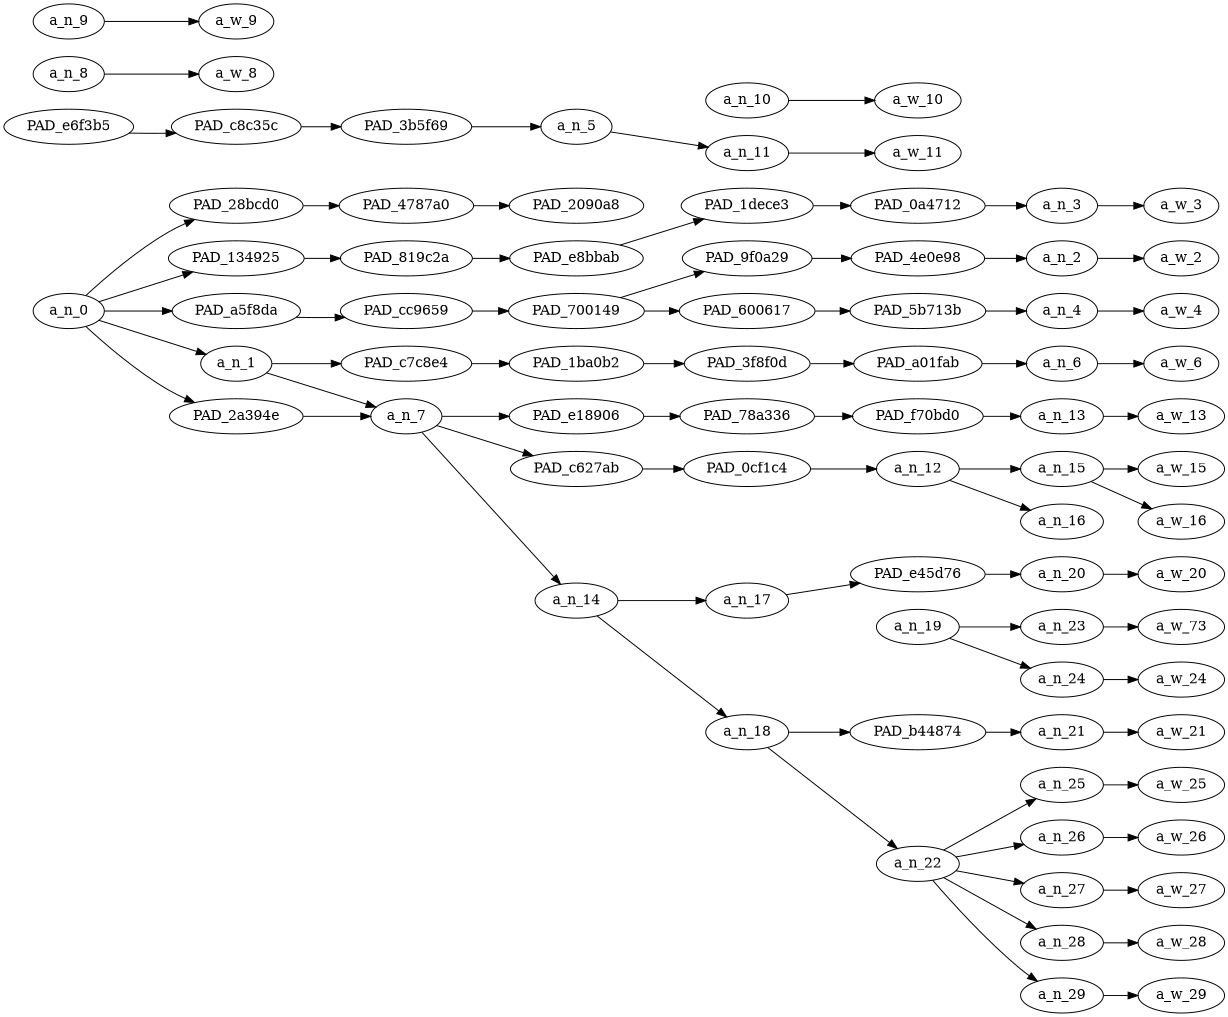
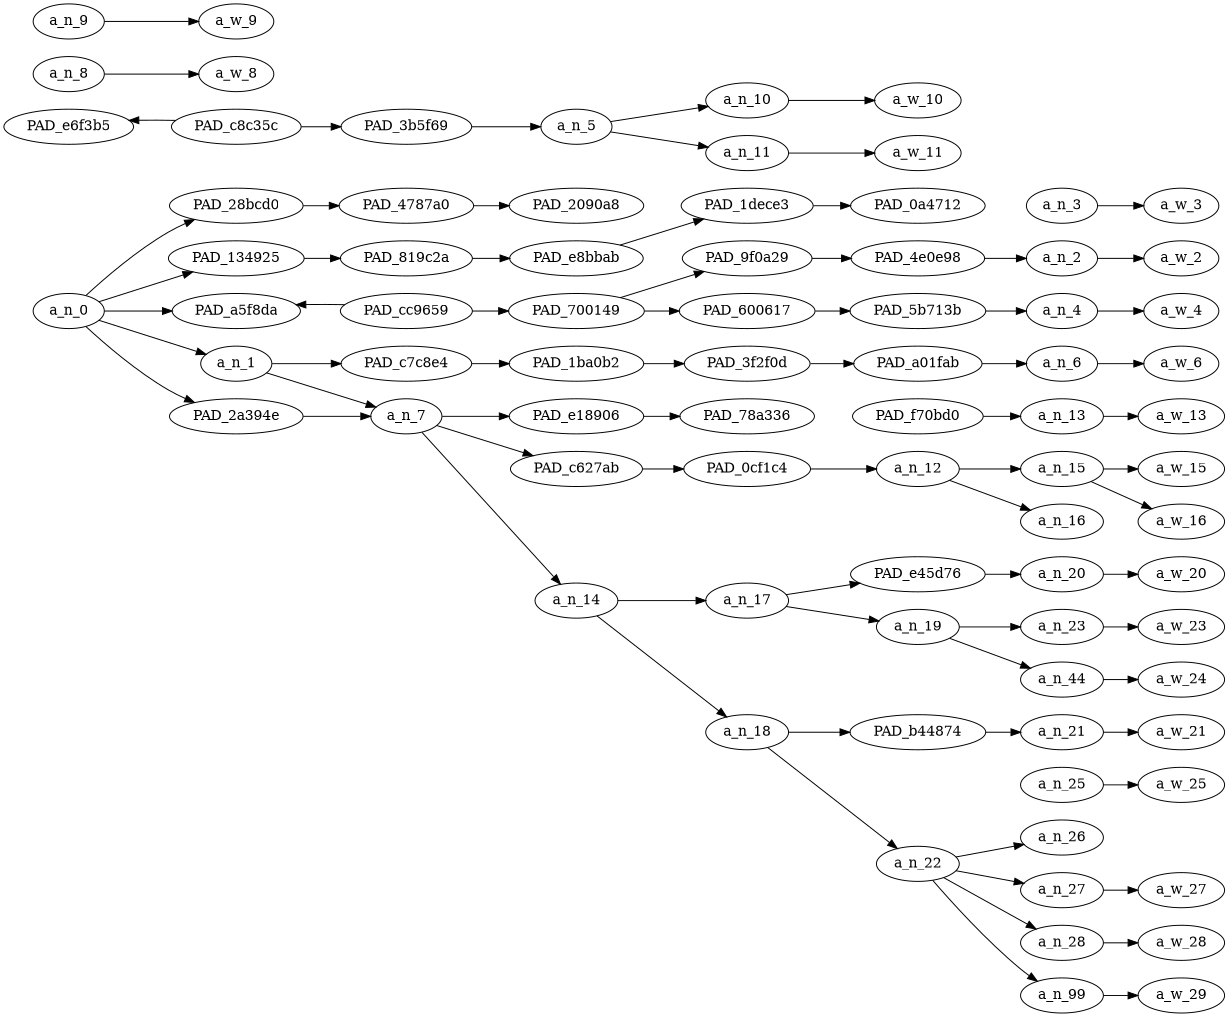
none -> (654, 115)
(148, 133) -> (157, 120)
(1001, 206) -> none
(316, 318) -> (325, 304)
(747, 364) -> (747, 364)
(829, 416) -> none
none -> (828, 613)
(1181, 627) -> (1181, 627)
(1062, 680) -> (1062, 680)
(985, 827) -> none
(1181, 838) -> none
(1062, 995) -> (1062, 995)
